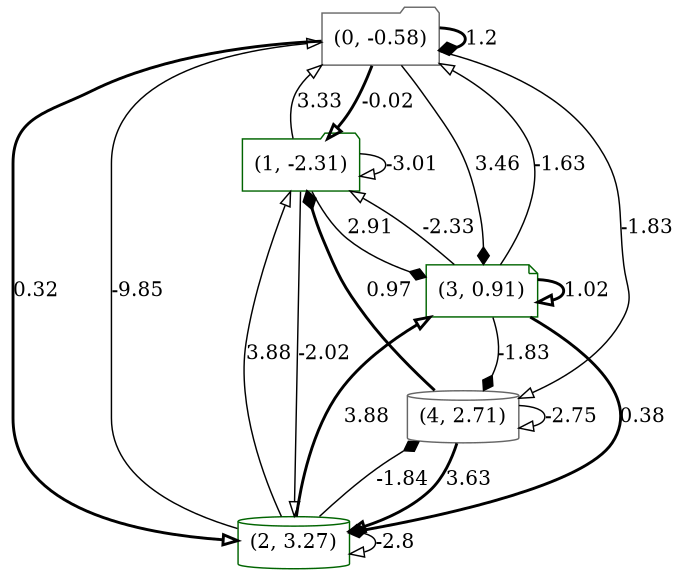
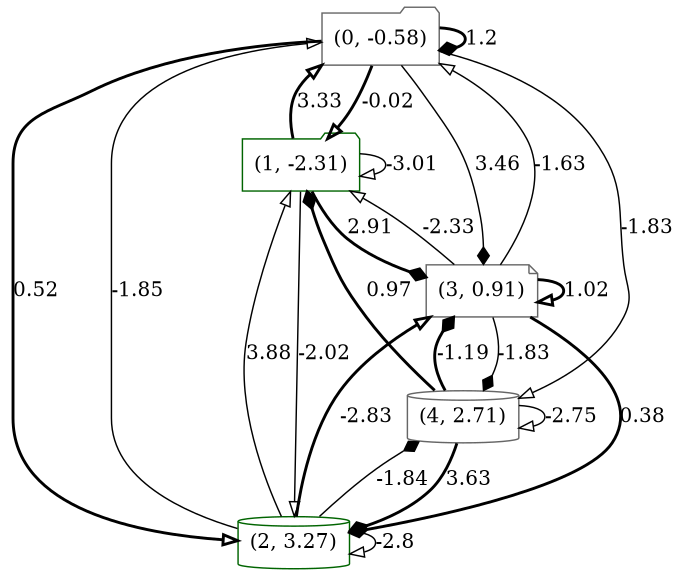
(292, 104) -> (292, 104)
(352, 242) -> (352, 242)
(36, 291) -> (36, 291)
(138, 291) -> (138, 291)
(482, 291) -> (482, 291)
none -> (435, 361)
(367, 417) -> (367, 417)
(422, 497) -> (422, 497)
